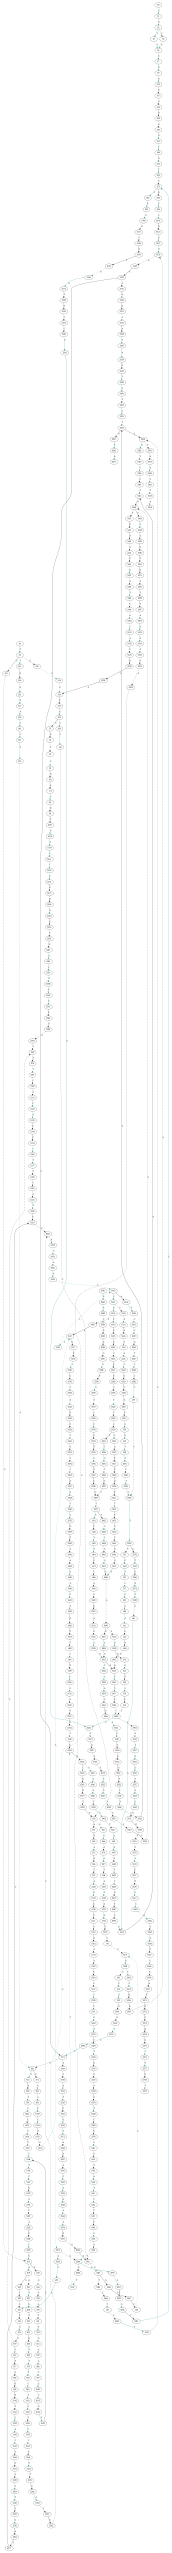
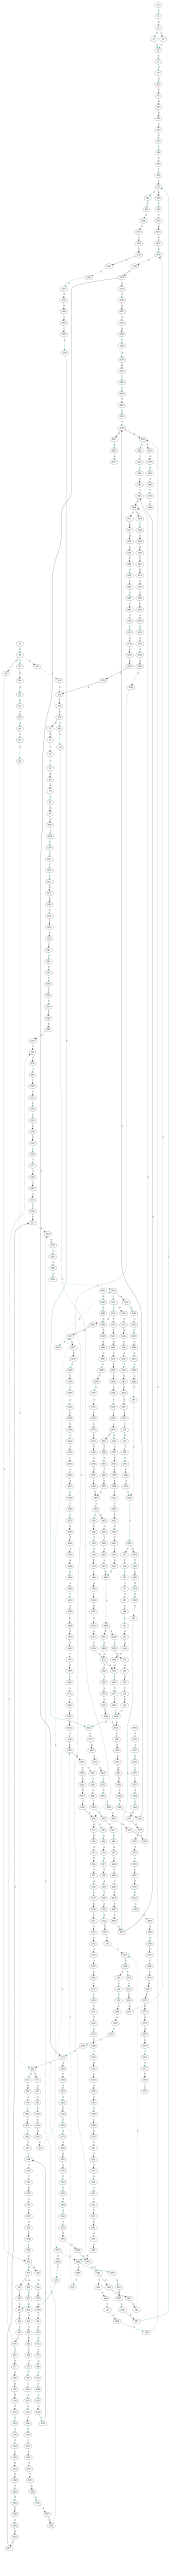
(125, 1722) -> (116, 1722)
